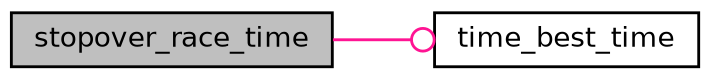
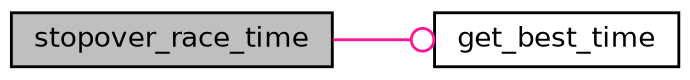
(567, 40) -> (557, 40)
